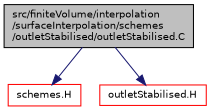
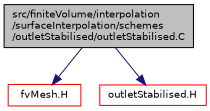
(45, 95) -> (45, 95)
